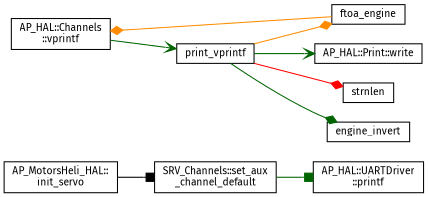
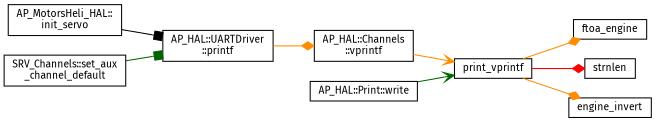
(227, 23) -> (287, 46)
(138, 44) -> (429, 57)
(279, 54) -> (431, 79)
(277, 93) -> (546, 86)
(131, 177) -> (137, 32)
